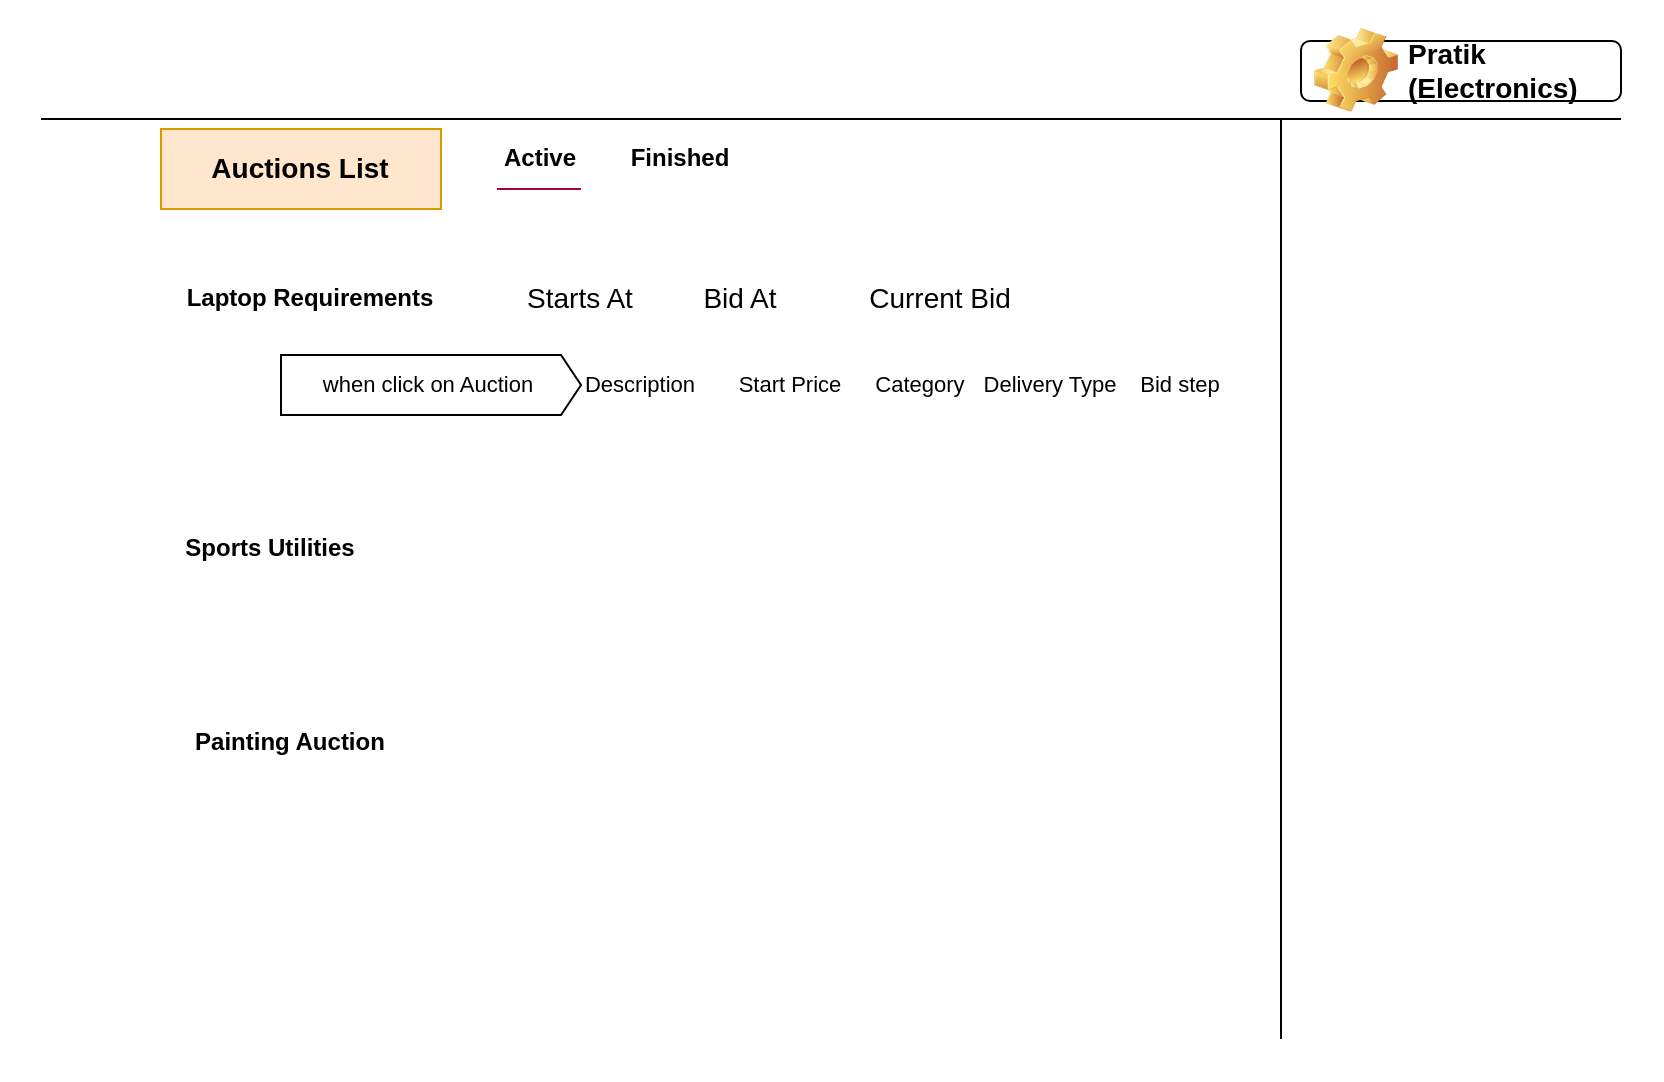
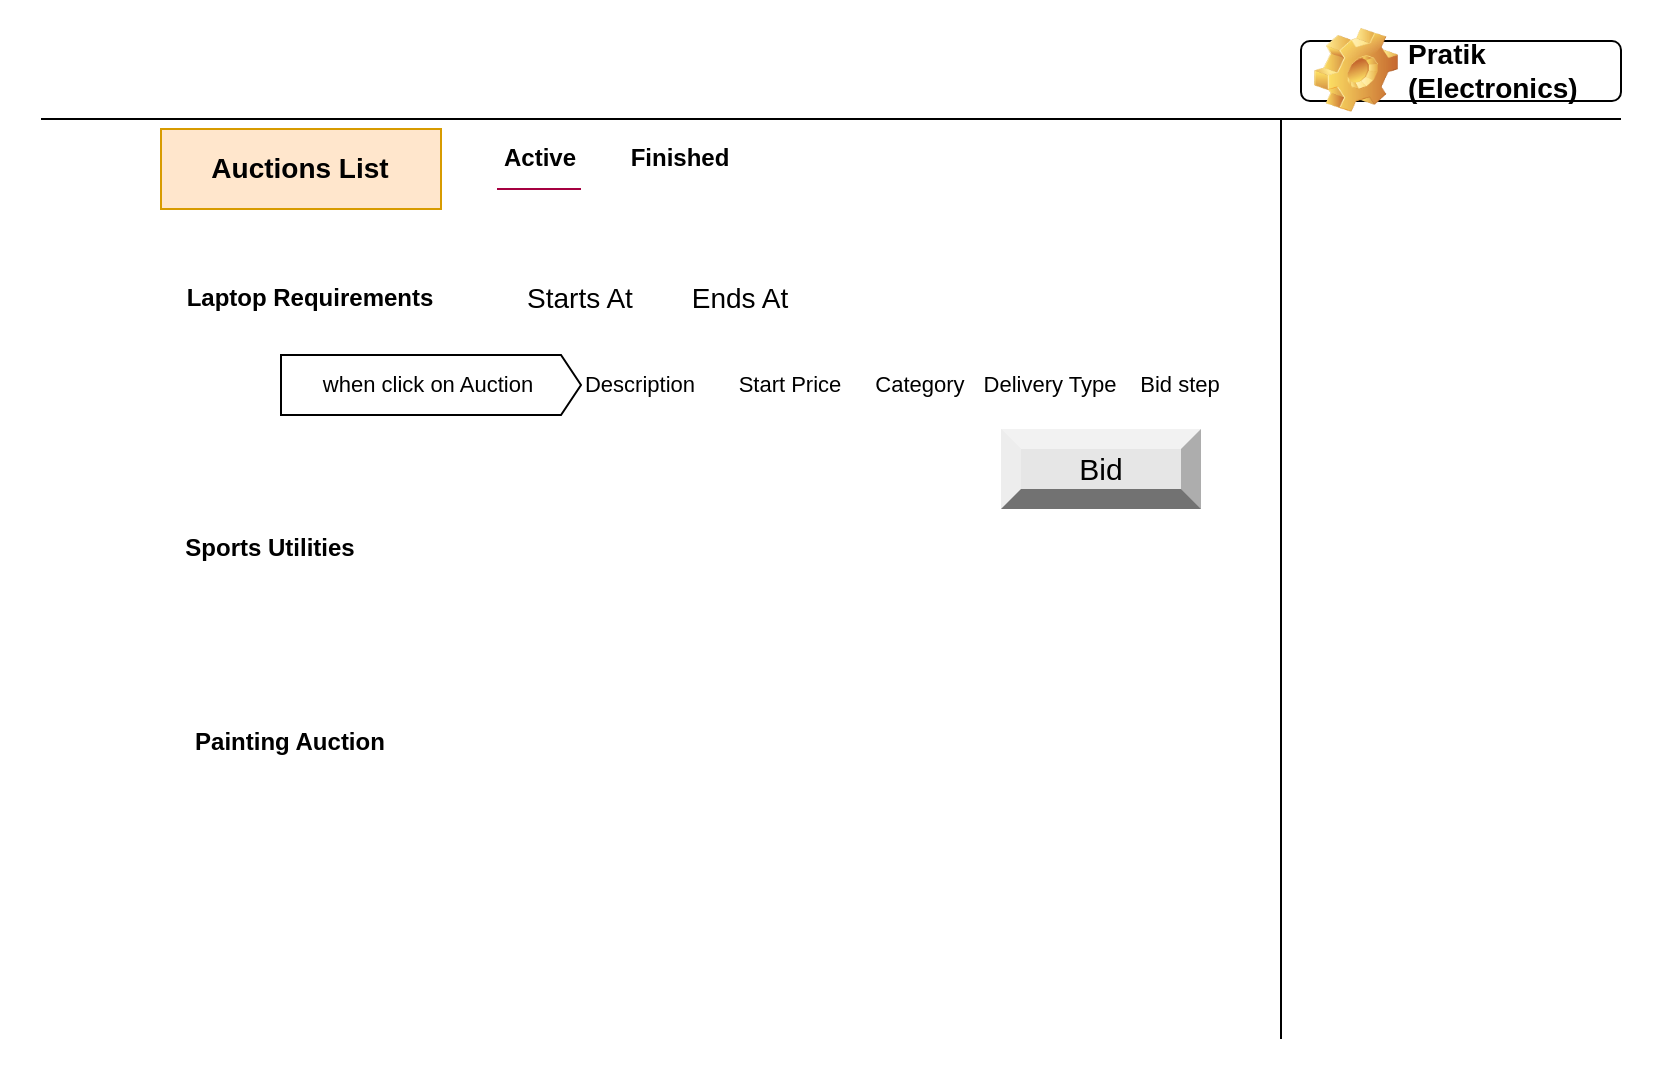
(741, 299) -> (741, 299)
(941, 299) -> none
none -> (1101, 469)
